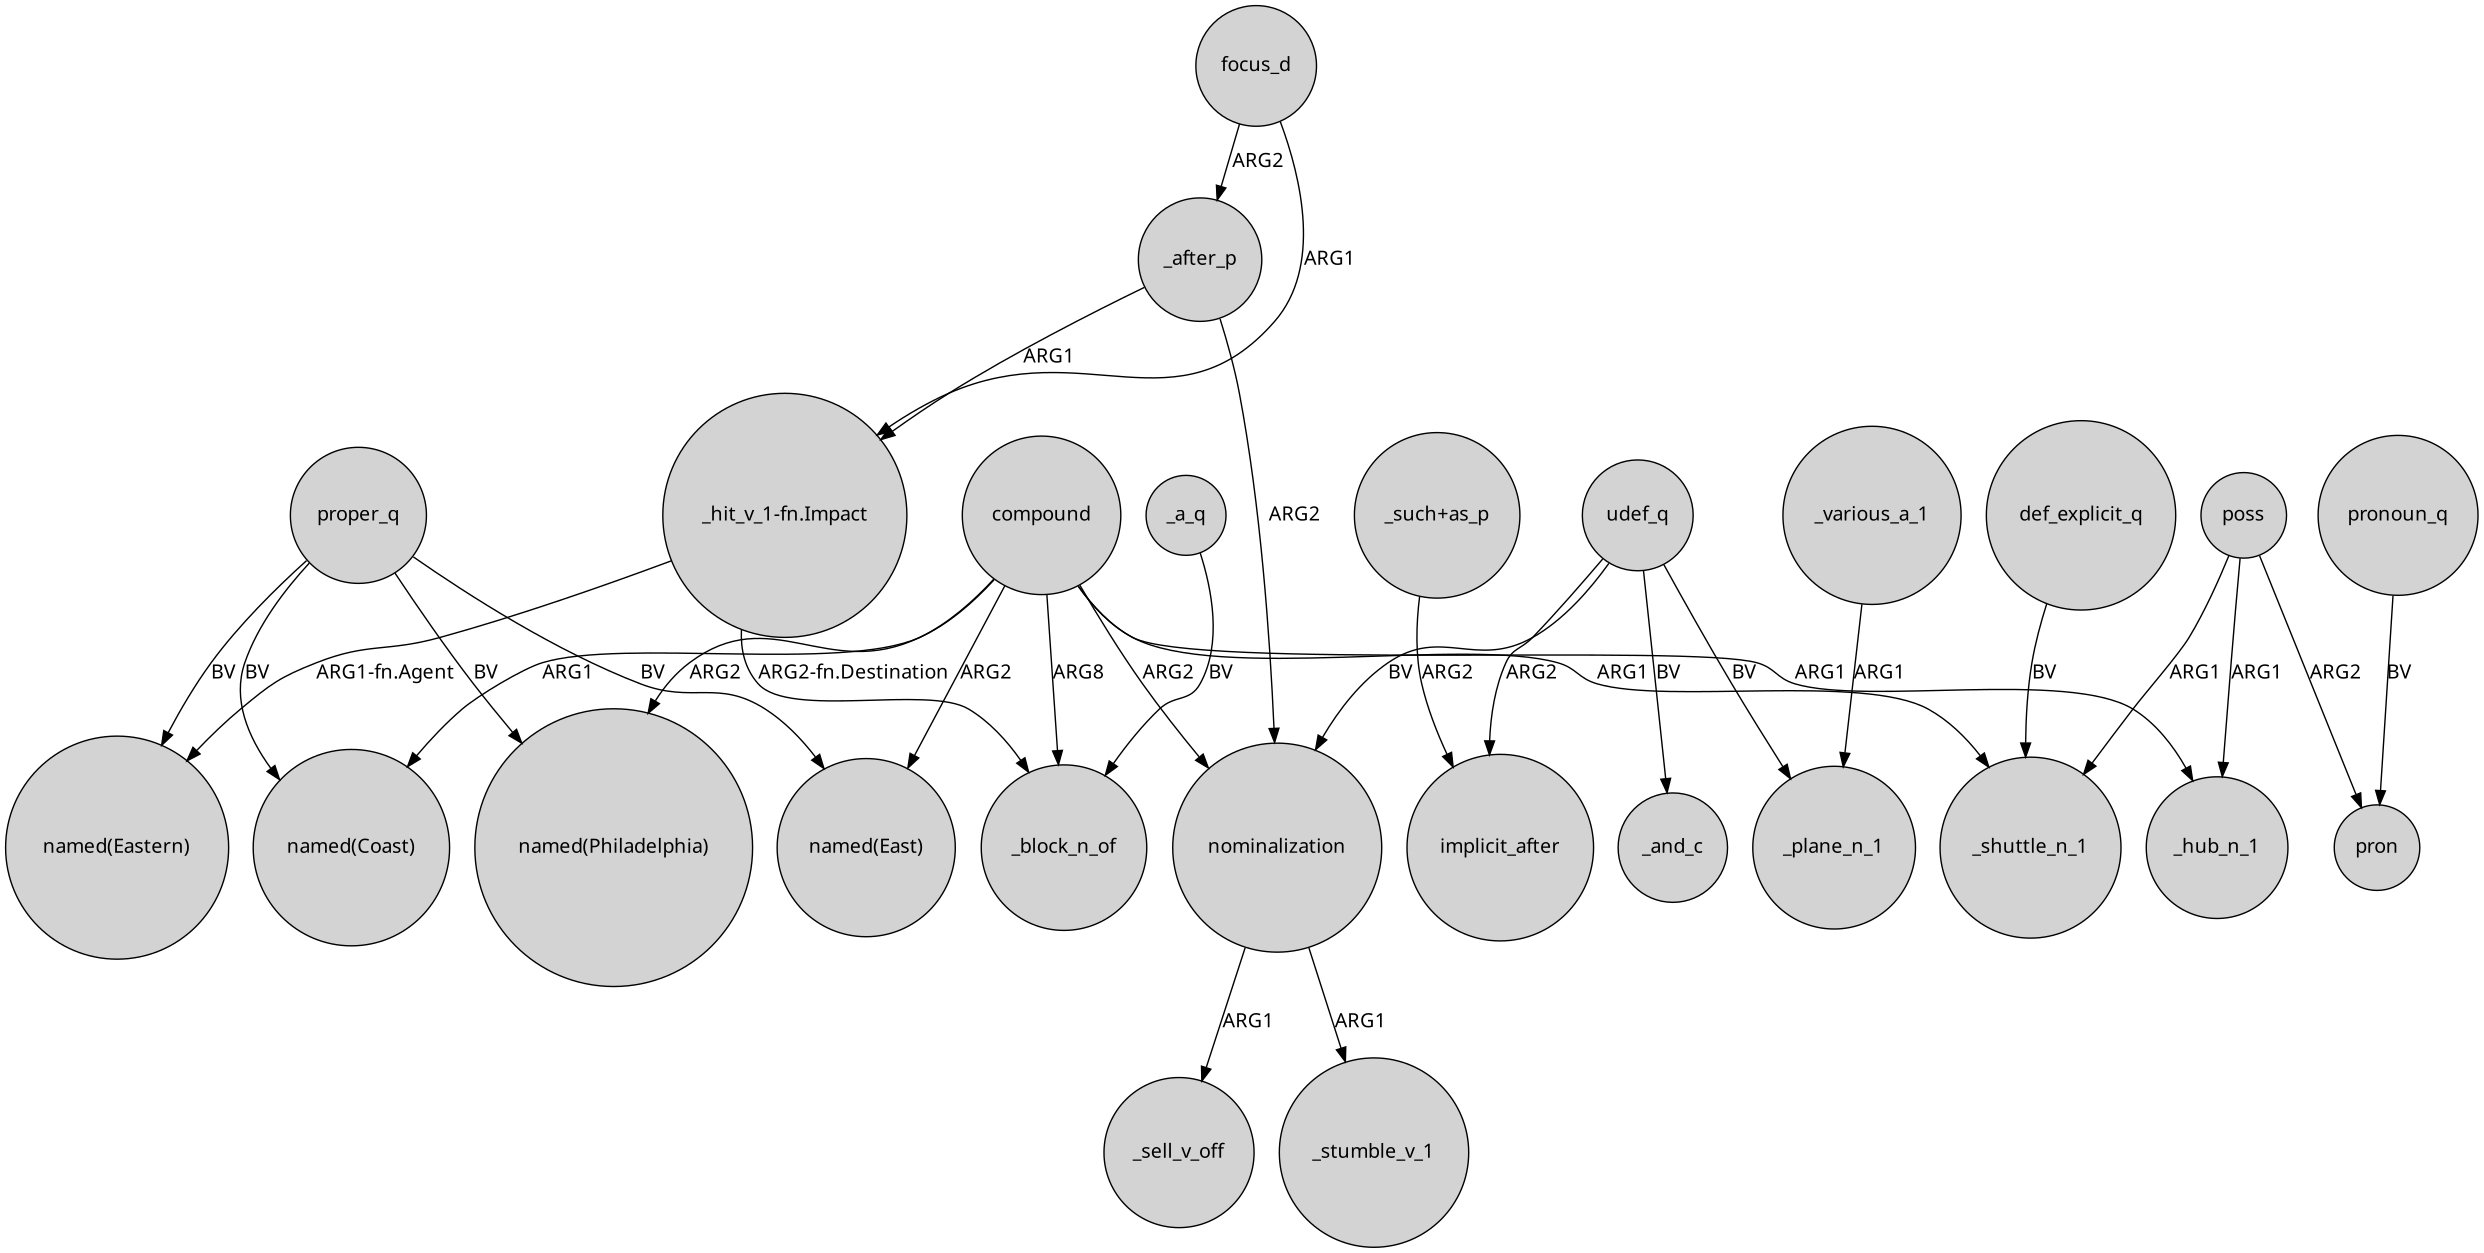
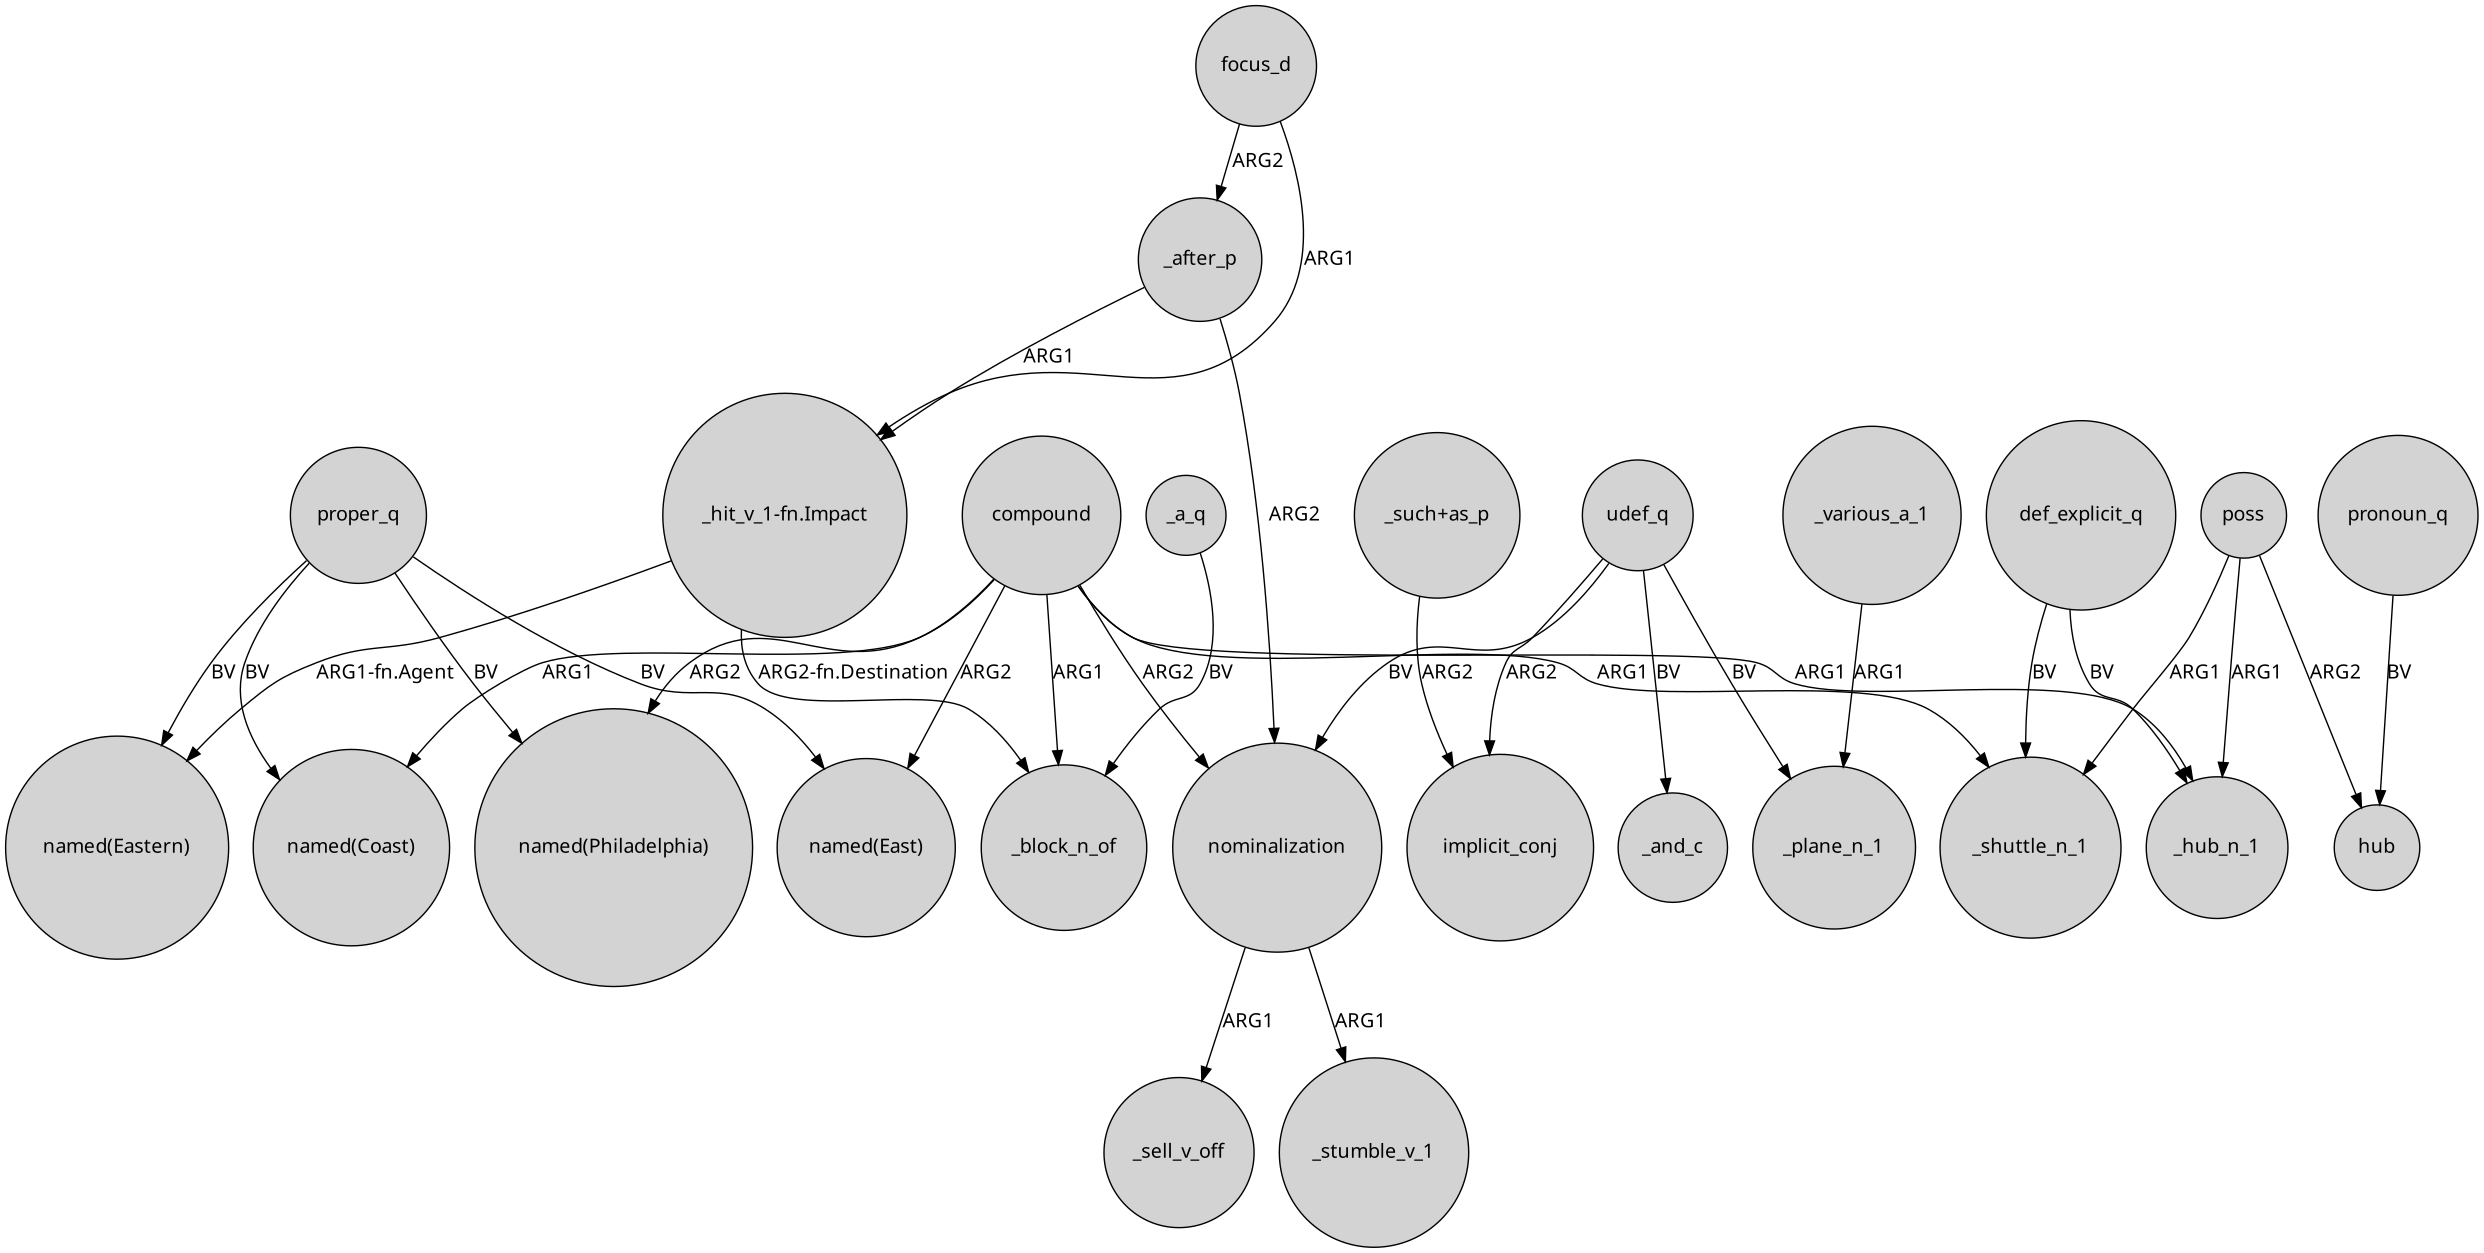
(1079, 673) -> (1079, 673)
none -> (2089, 684)
(1500, 848) -> (1500, 848)
(2377, 848) -> (2377, 848)
